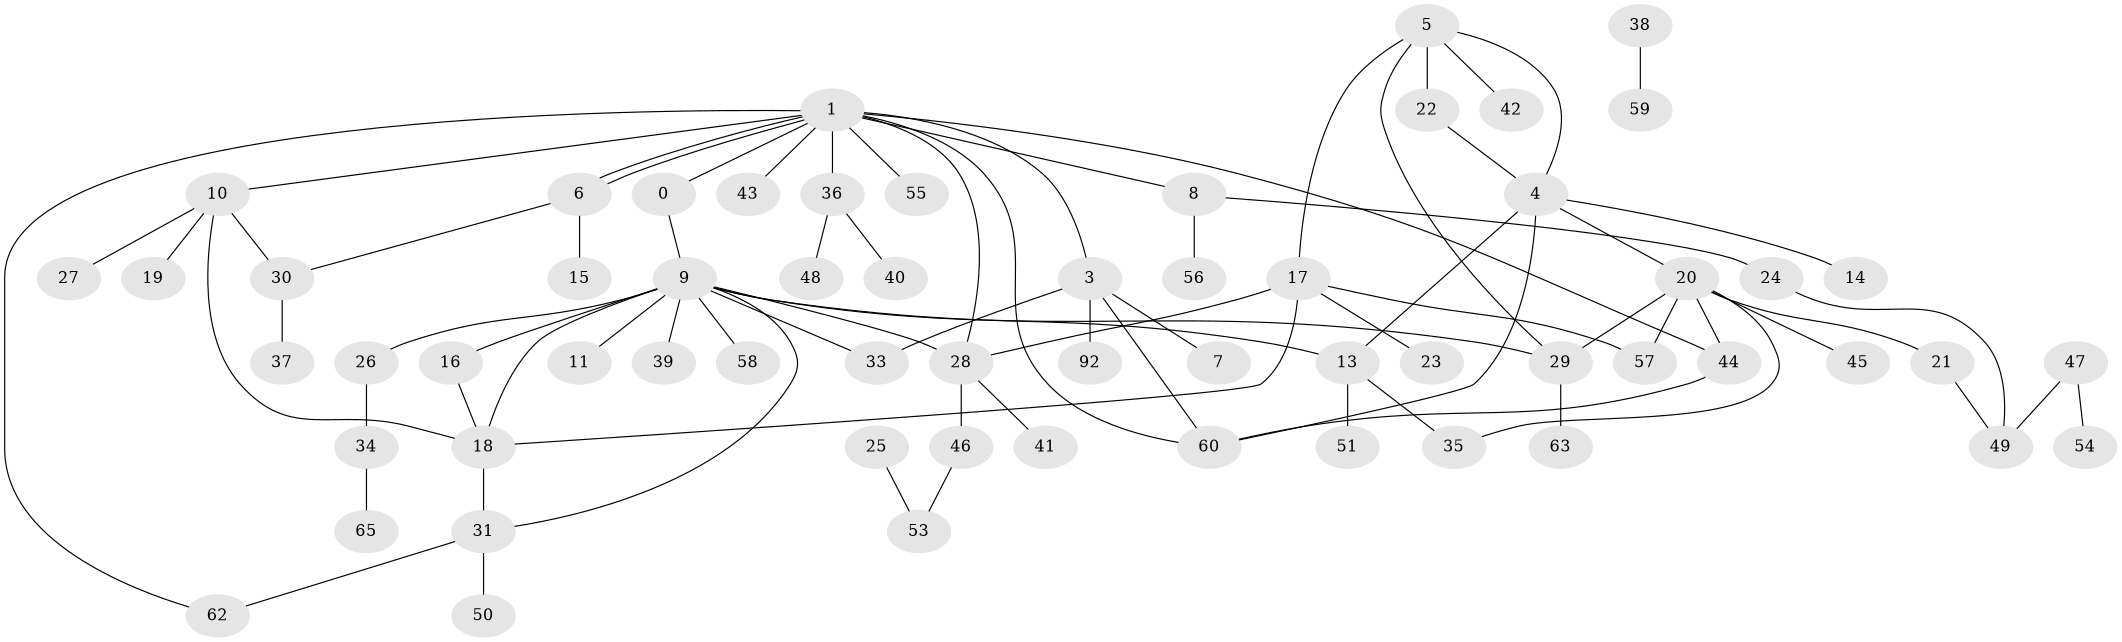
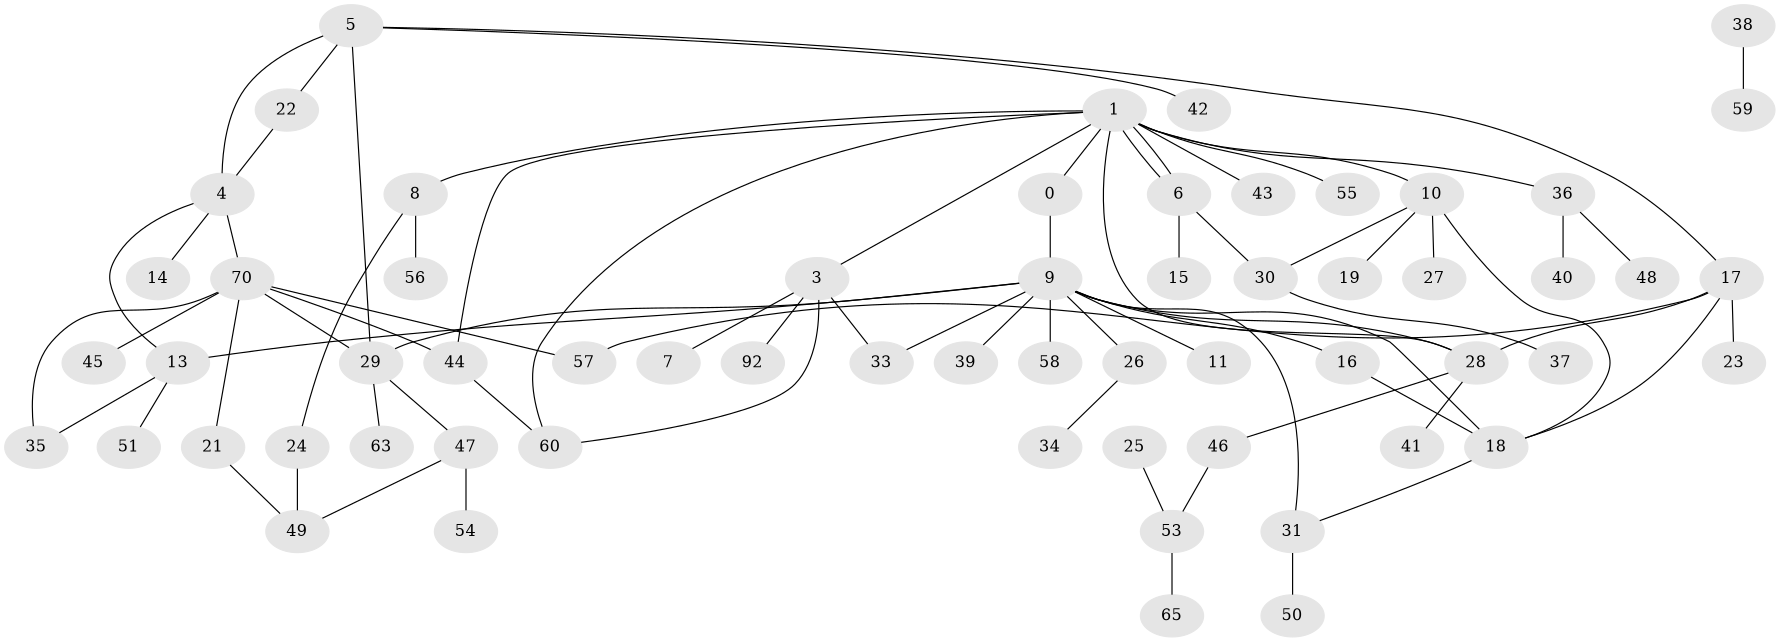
(1687, 279) -> (242, 279)
(1446, 393) -> none
none -> (419, 405)
(366, 490) -> (1172, 574)
(218, 616) -> none
